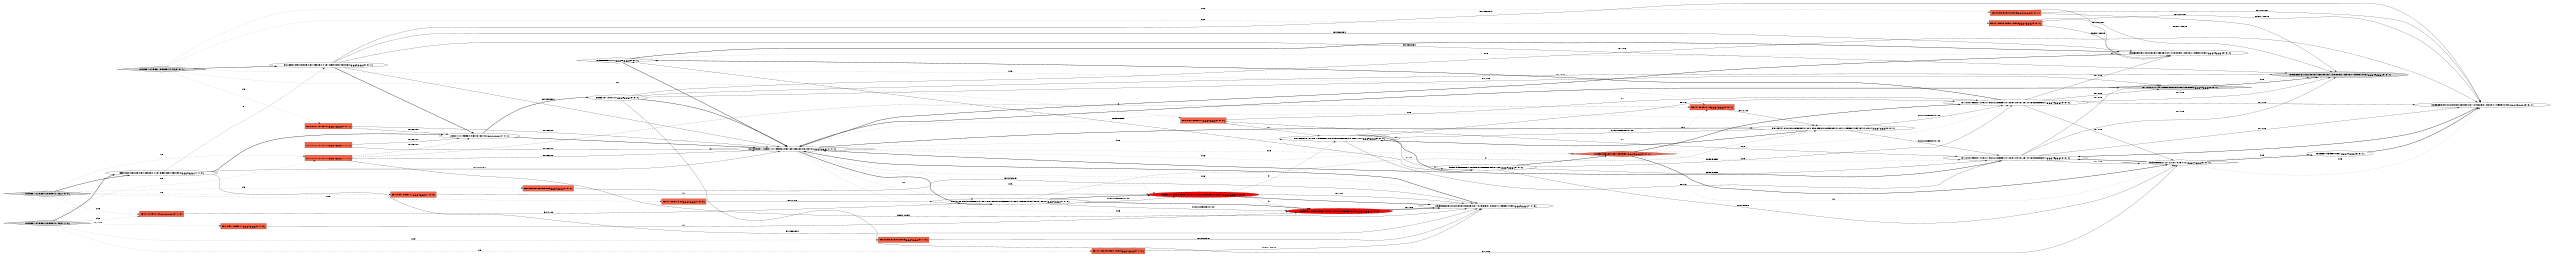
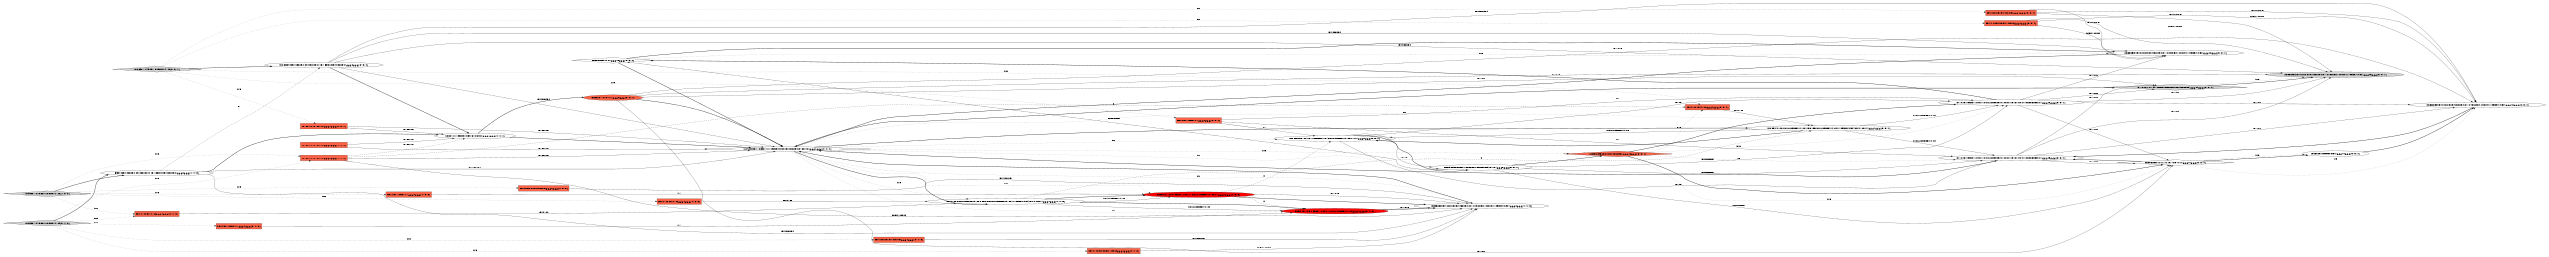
(618, 98) -> (613, 98)
(98, 223) -> (96, 223)
